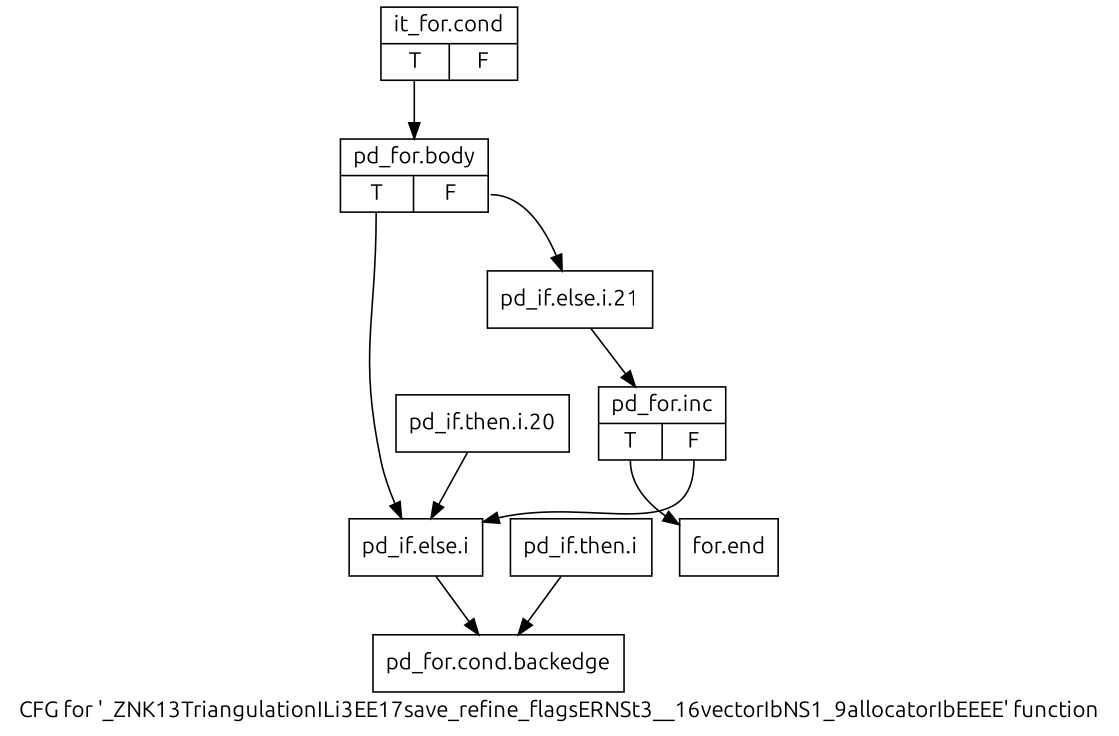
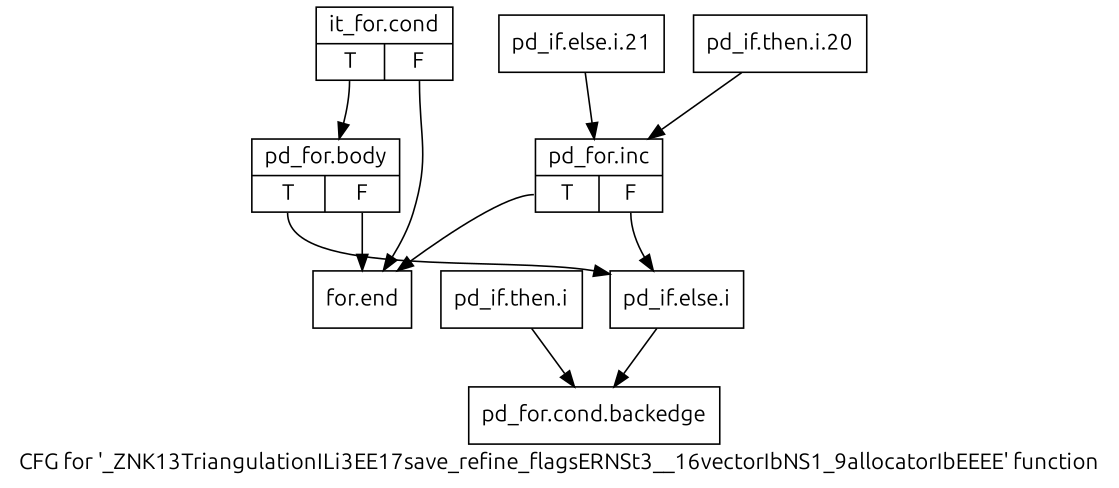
none -> (422, 172)
(532, 215) -> (362, 234)
(453, 478) -> (702, 101)
